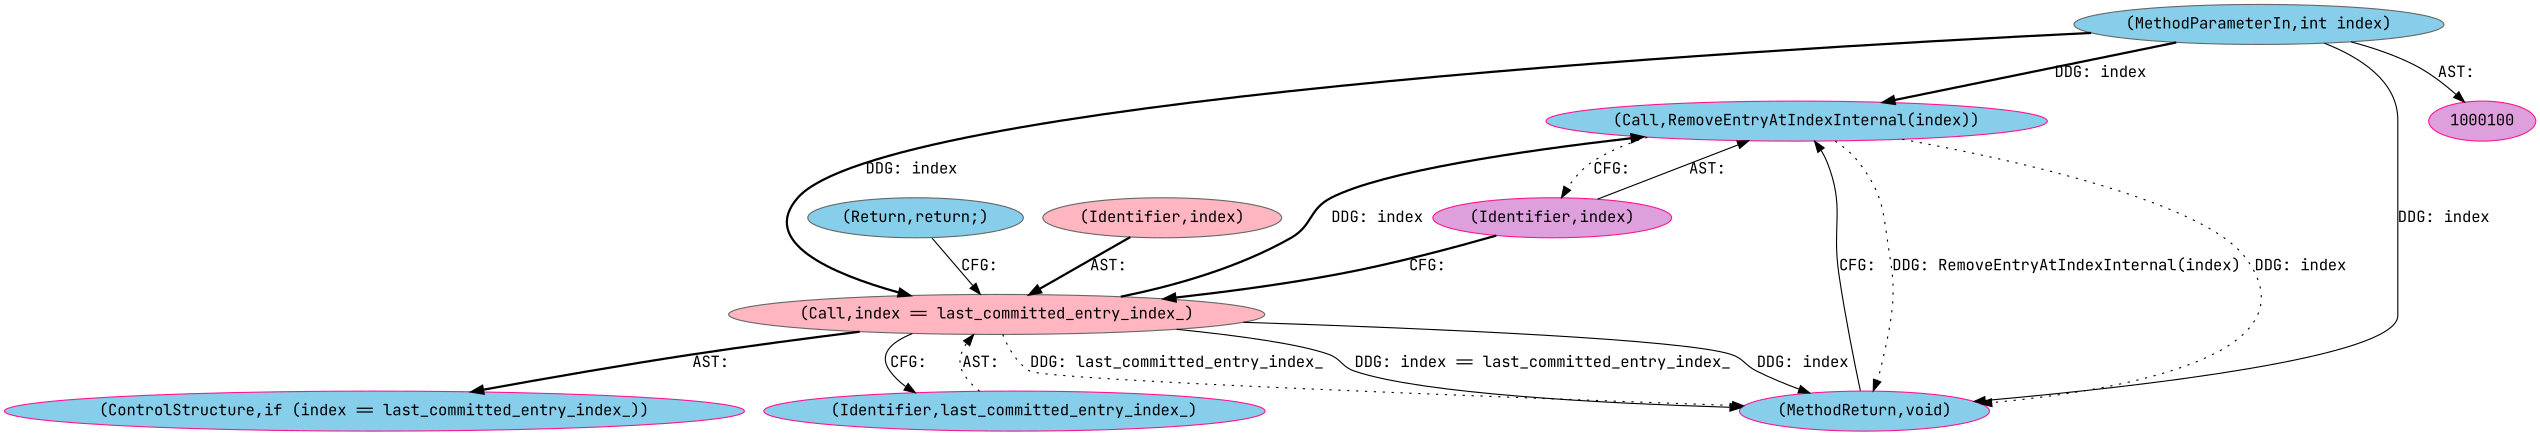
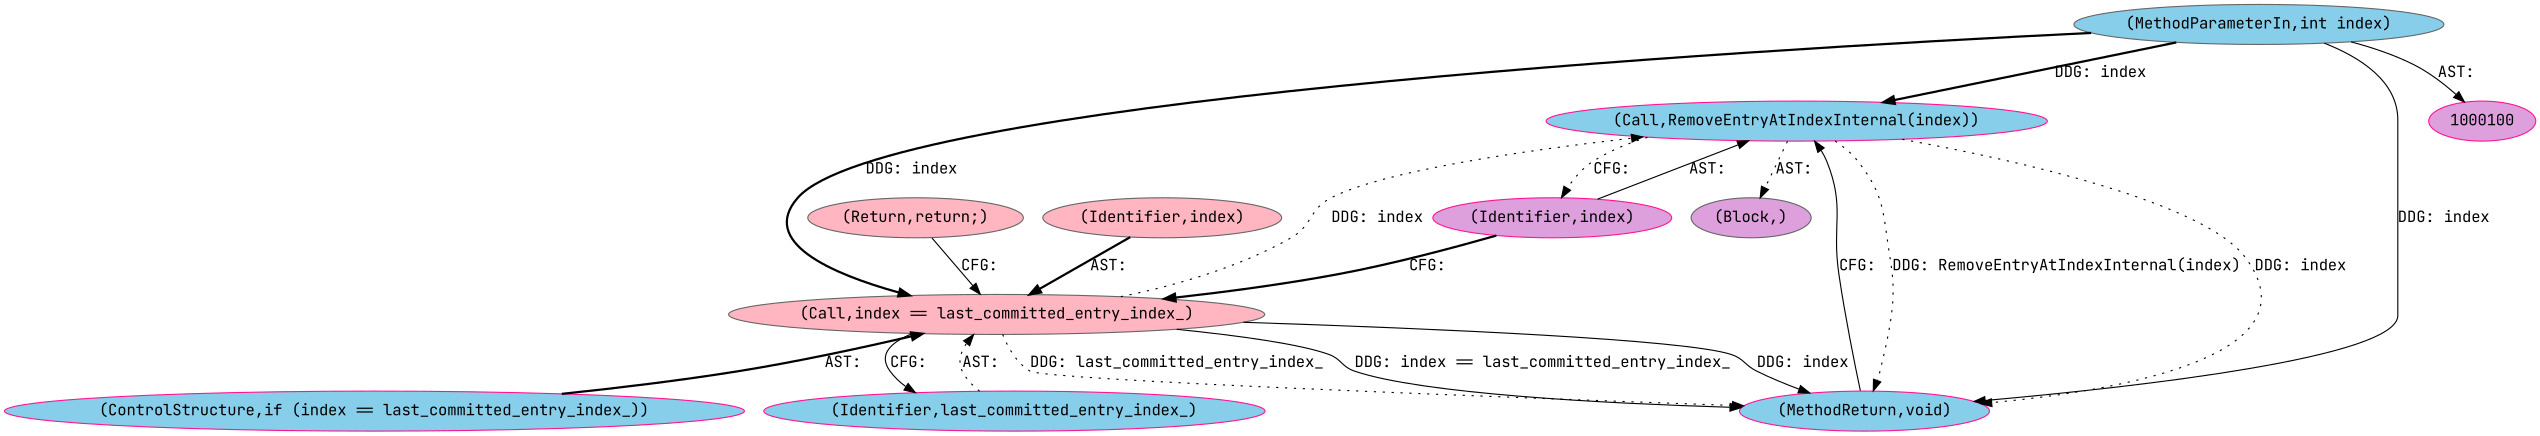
(1363, 185) -> (1363, 185)
(916, 218) -> (916, 218)
none -> (1751, 218)
(671, 358) -> (738, 371)
